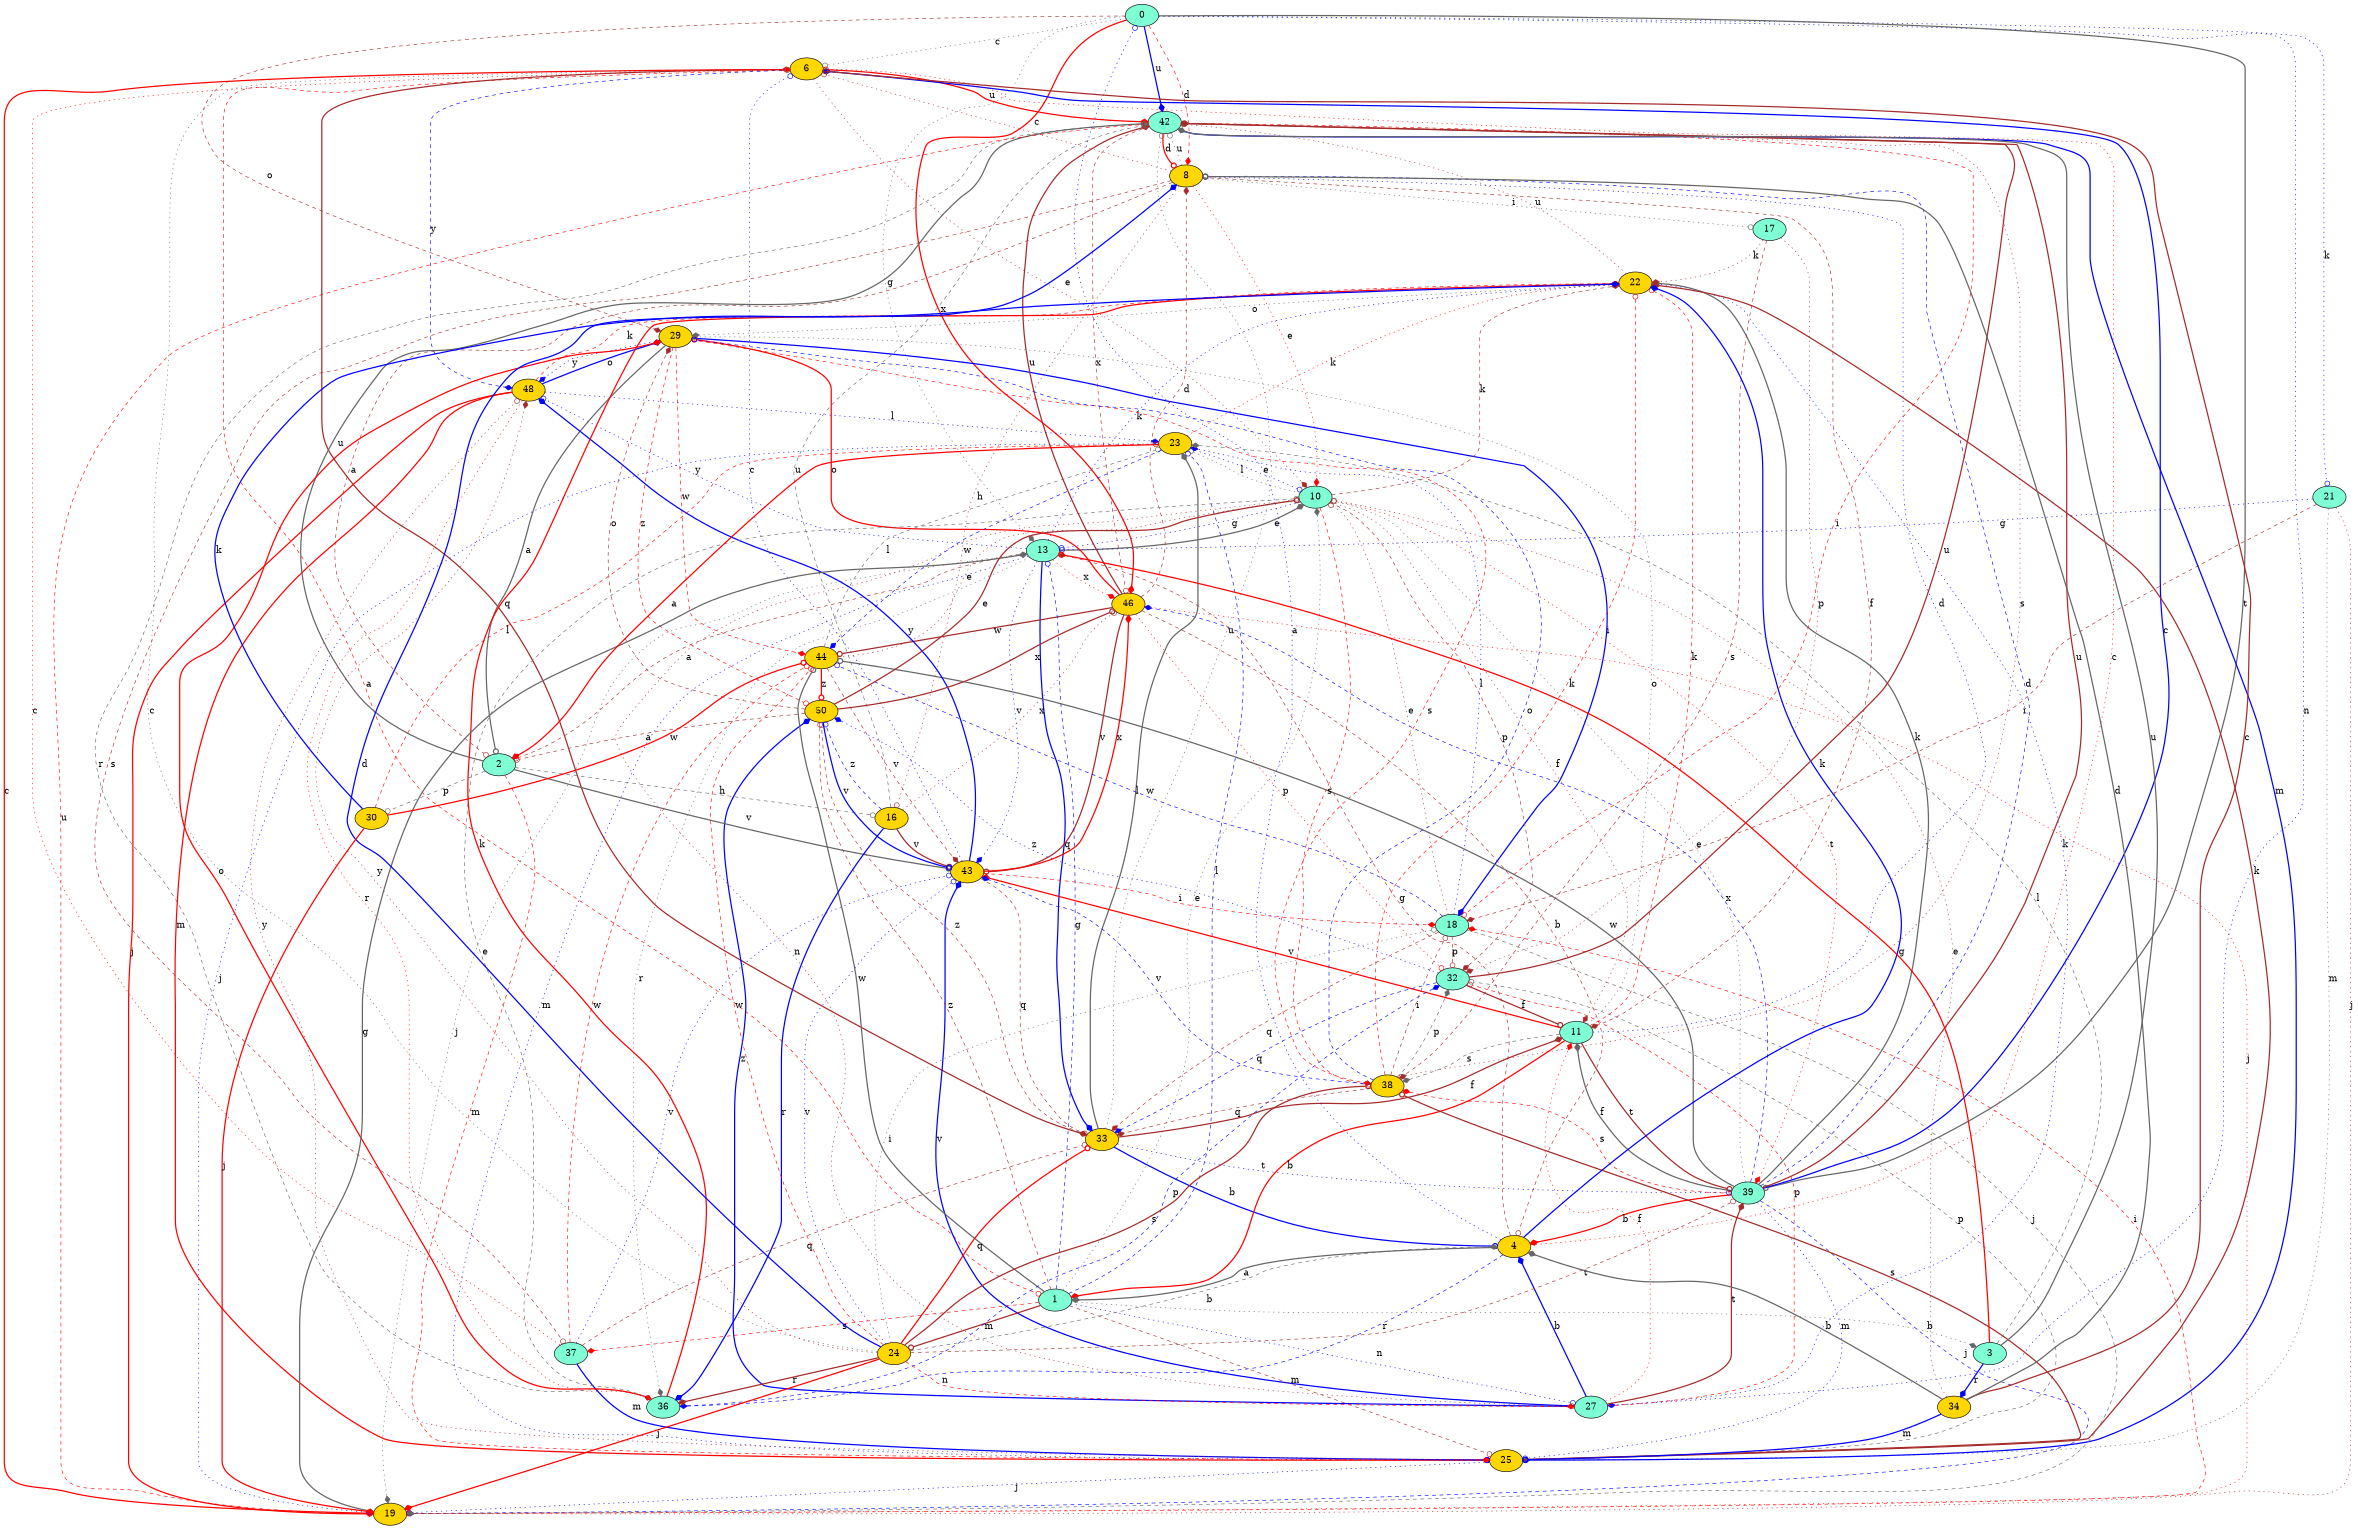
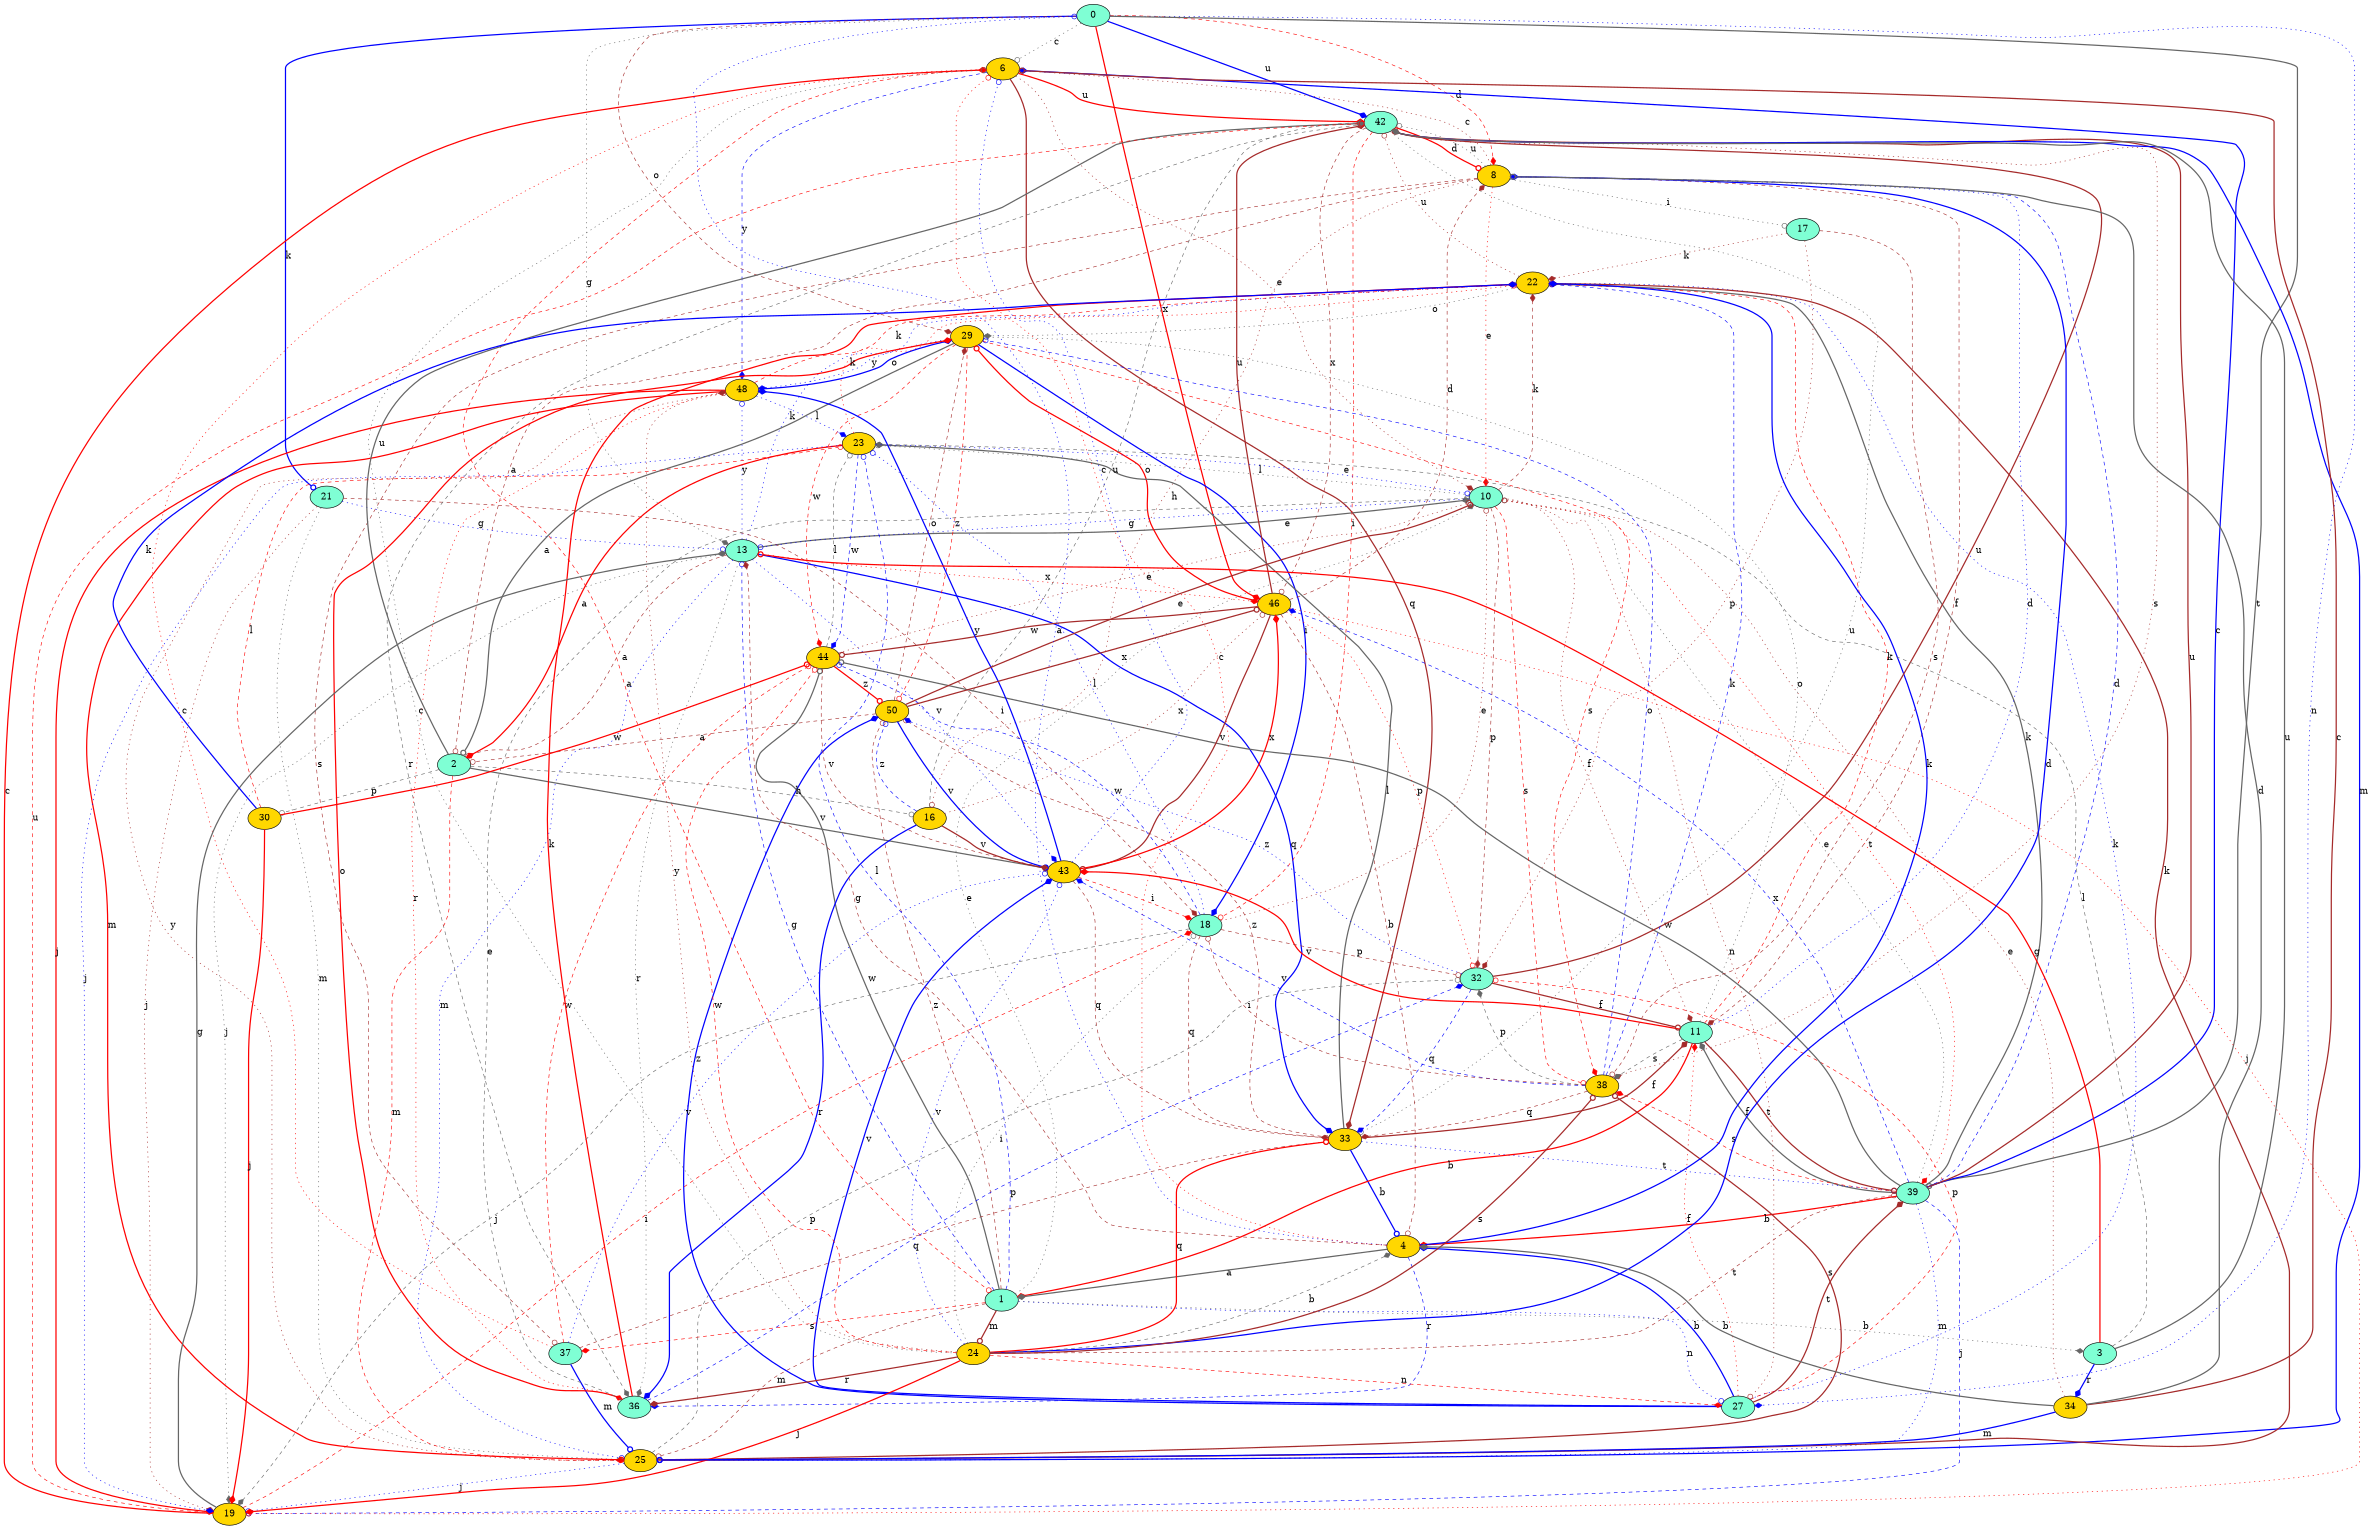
(1997, 25) -> (466, 37)
(1476, 578) -> (1083, 669)
(1211, 675) -> (1861, 569)
(1551, 709) -> (1741, 618)
